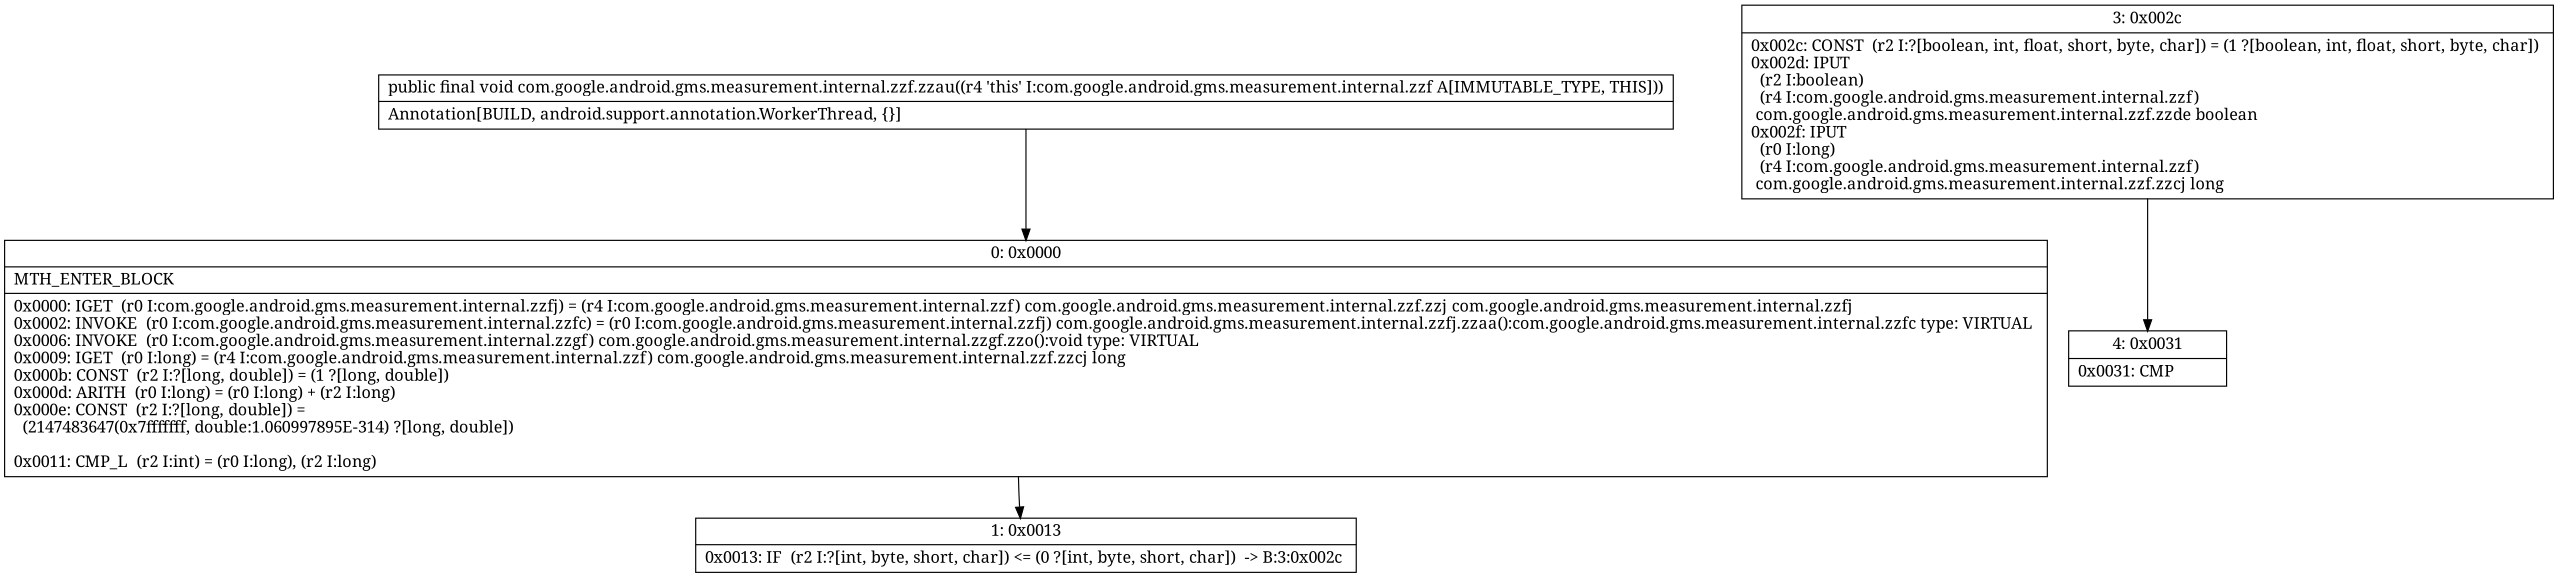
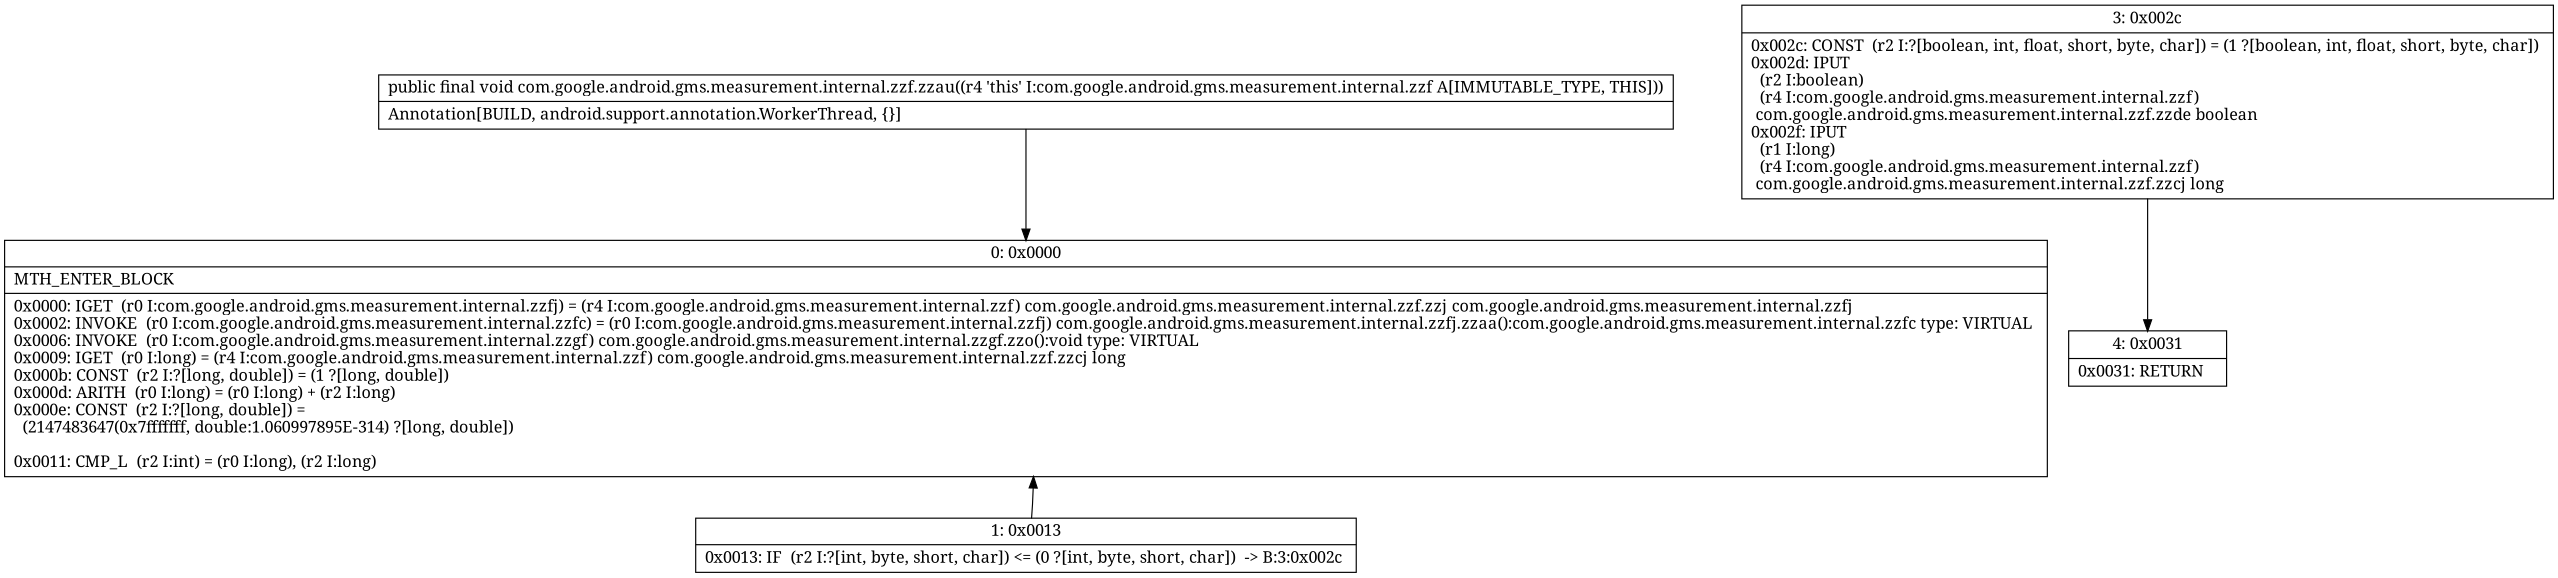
(1793, 150) -> (1793, 150)
(2133, 372) -> (2148, 372)
(1019, 492) -> (1033, 503)
